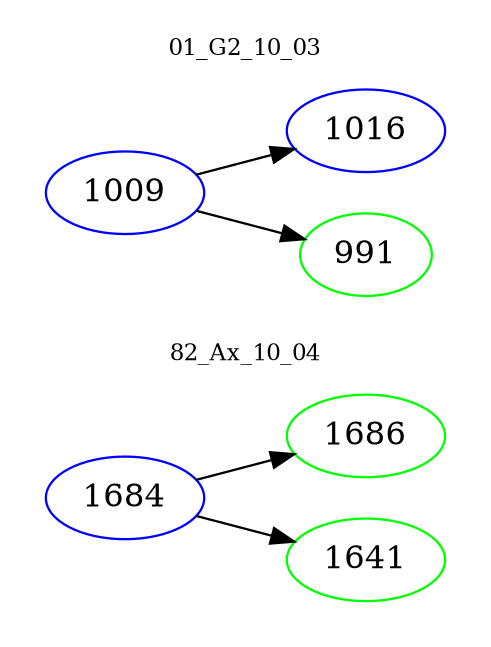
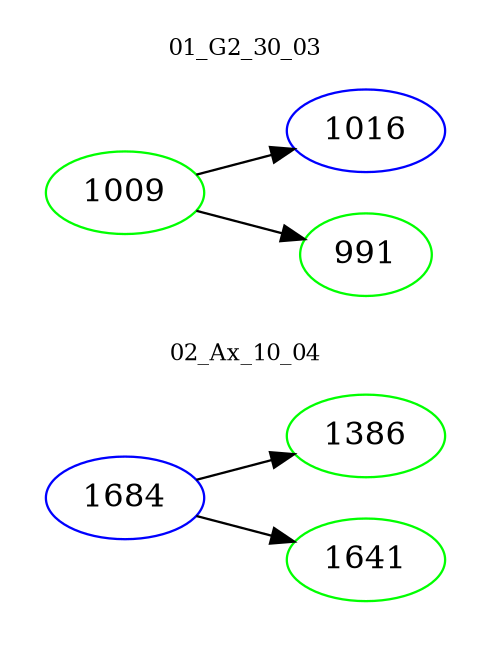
(245, 49) -> (245, 49)
(125, 193) -> (125, 193)
(246, 354) -> (246, 354)
(366, 436) -> (366, 436)
